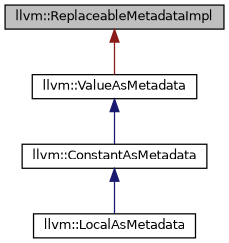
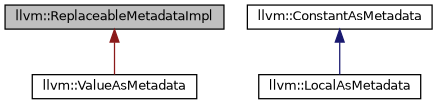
(115, 128) -> none
